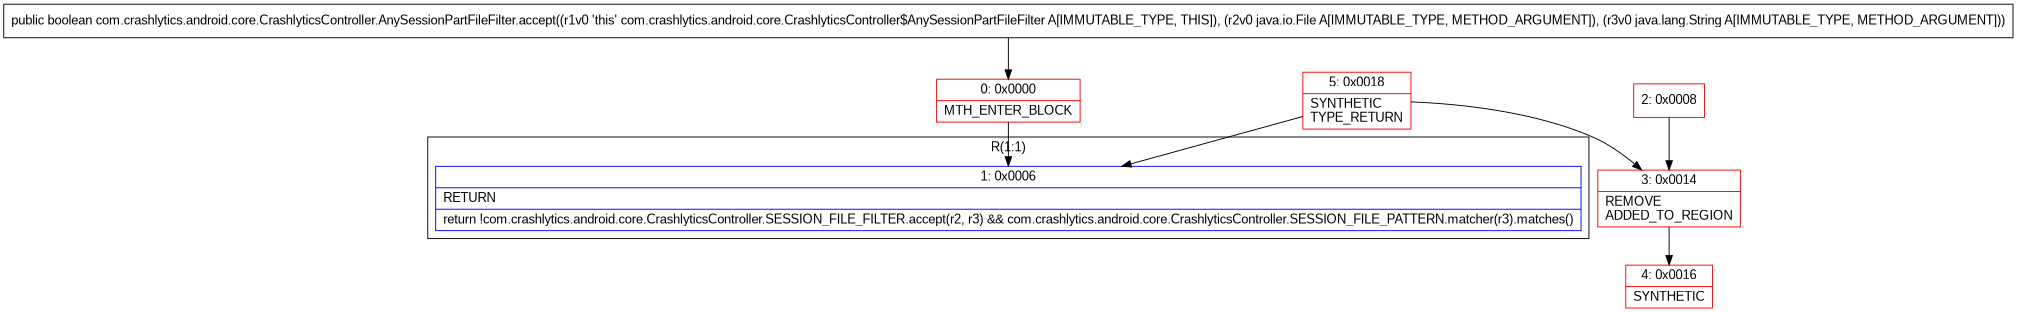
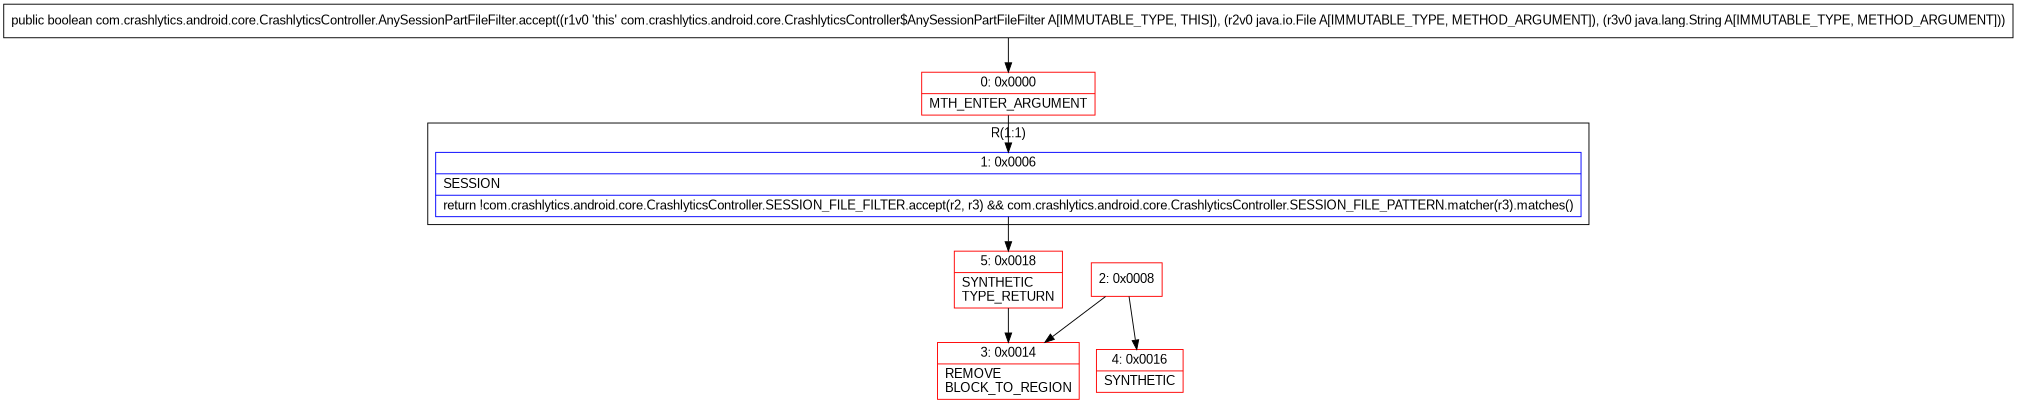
(1008, 111) -> (1008, 104)
(1204, 144) -> (1008, 230)
(470, 198) -> (472, 184)
(1669, 216) -> (1008, 388)
(1669, 241) -> (1132, 318)
